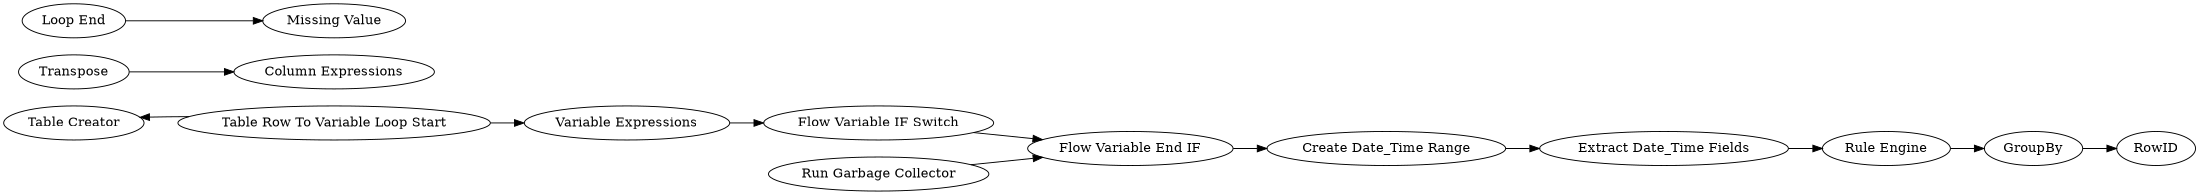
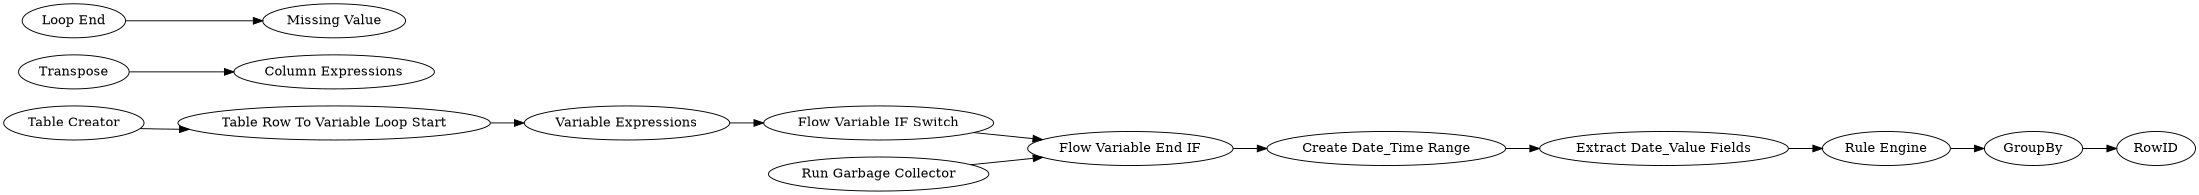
(169, 117) -> (160, 129)
(1664, 148) -> (1664, 148)
